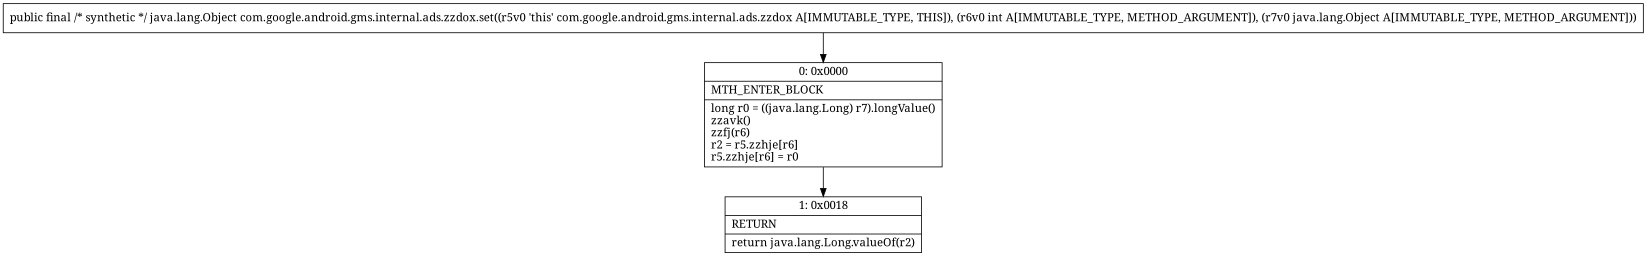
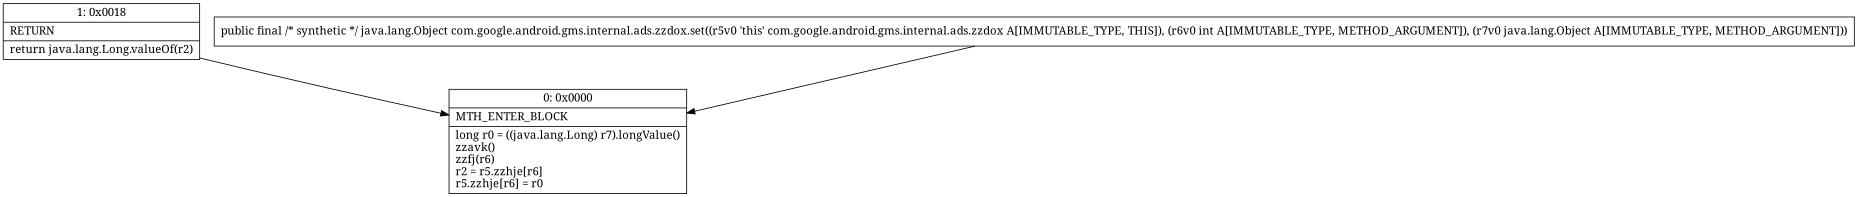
(823, 178) -> (320, 86)
